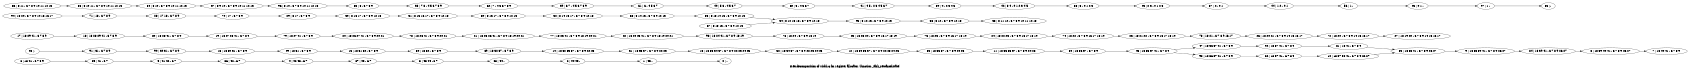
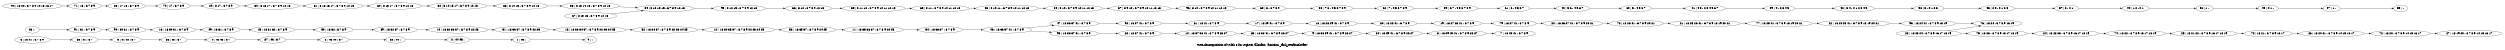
none -> (908, 8)
(832, 36) -> (1963, 28)
(1380, 48) -> (1236, 23)
